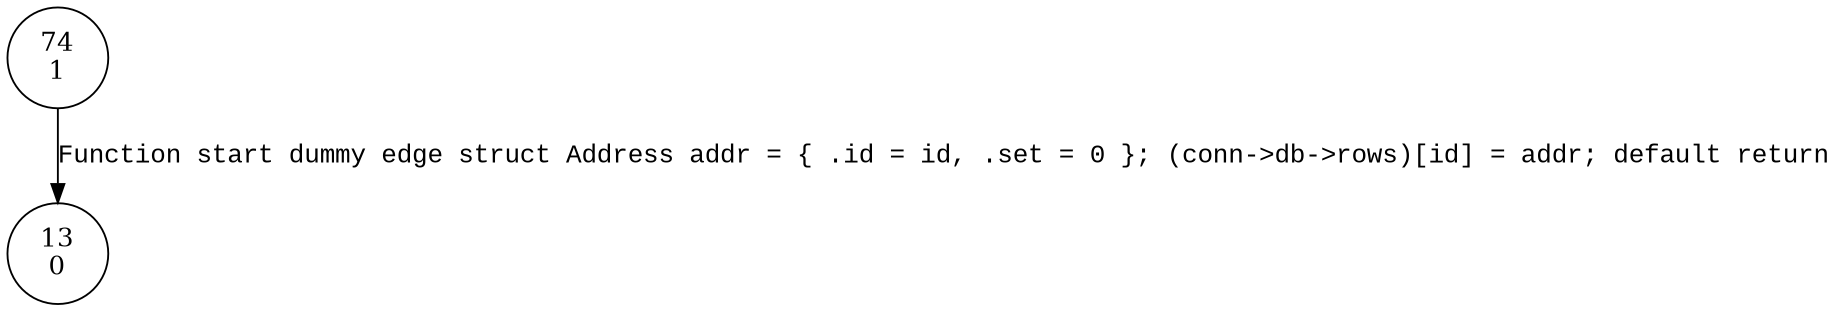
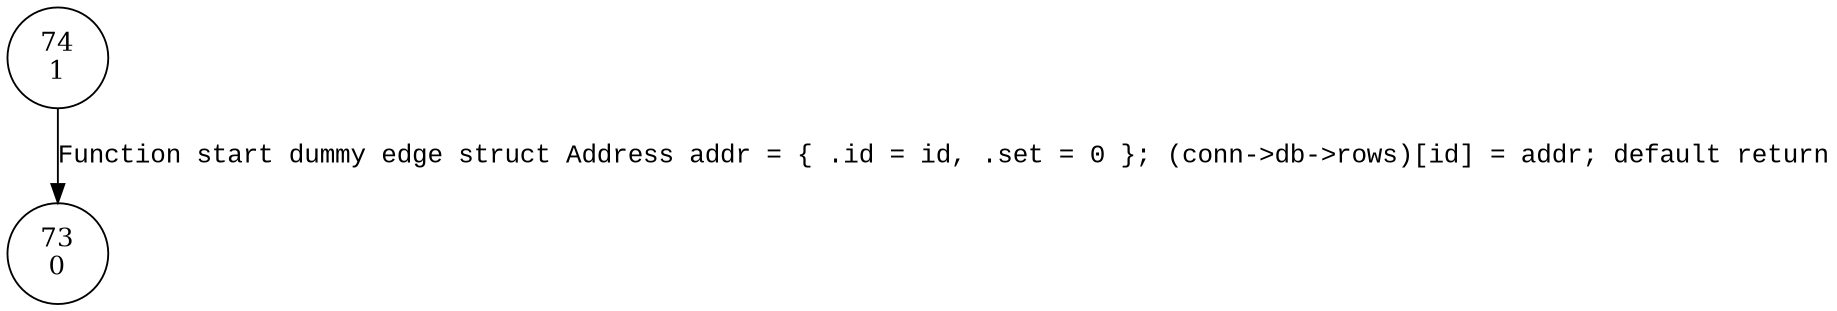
(58, 254) -> (58, 254)
